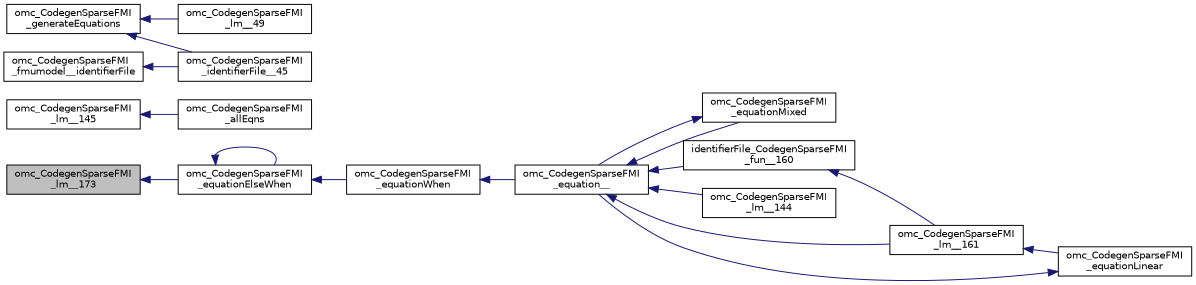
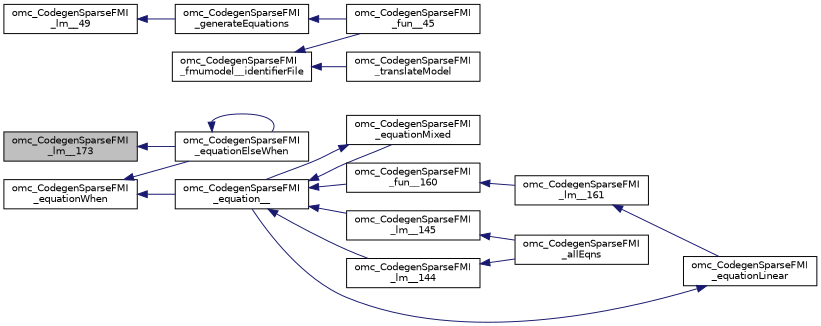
(164, 19) -> (161, 19)
(245, 67) -> (413, 19)
none -> (413, 67)
(769, 155) -> (413, 178)
(334, 180) -> (161, 169)
(749, 239) -> (333, 211)
none -> (502, 261)
